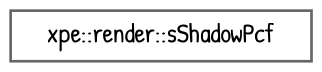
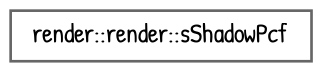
(161, 36) -> (161, 36)
